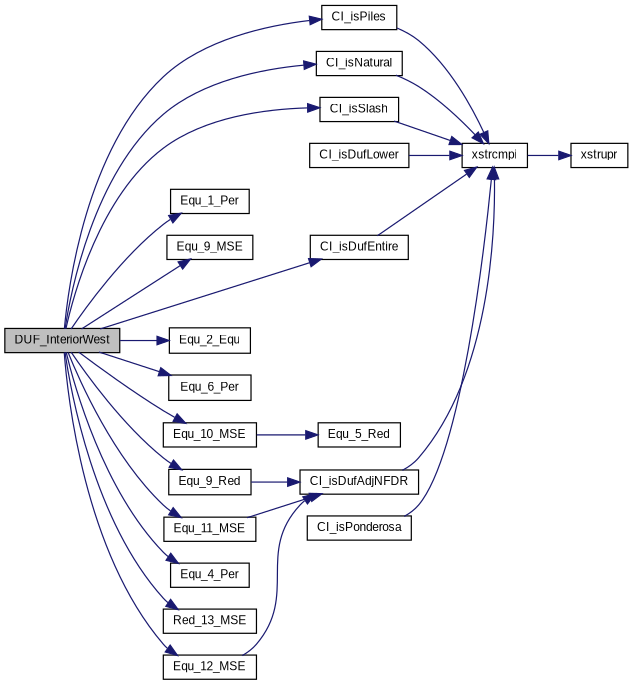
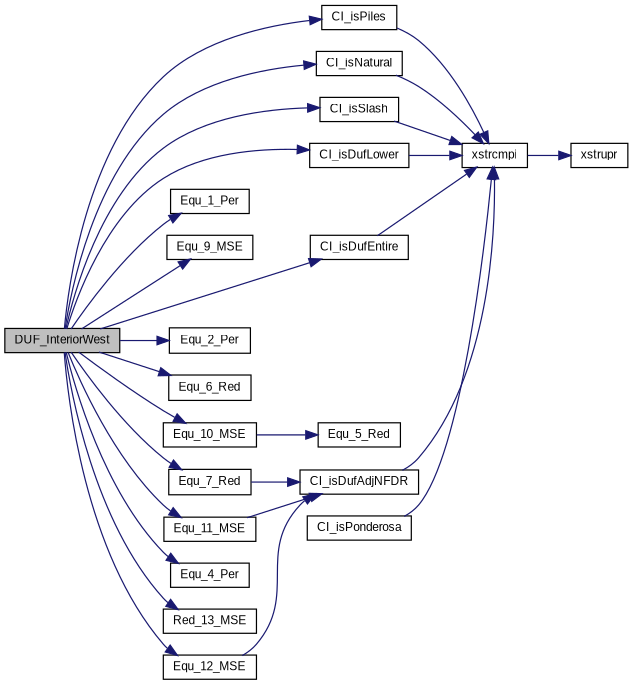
none -> (146, 192)
(210, 341) -> (210, 341)
(210, 388) -> (210, 388)
(210, 482) -> (210, 482)
